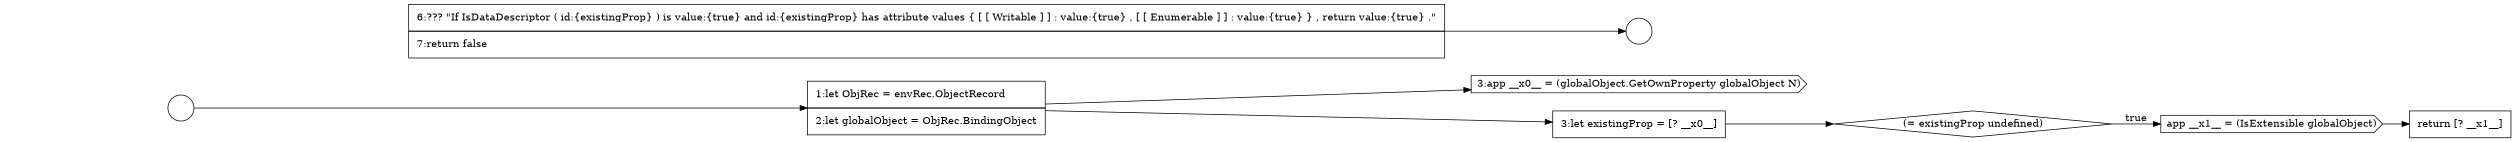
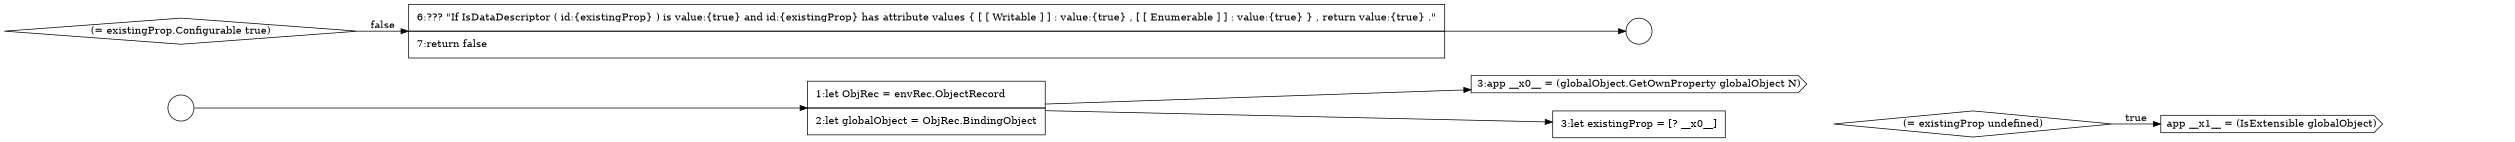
none -> (181, 31)
(1776, 124) -> none
(2460, 124) -> none
